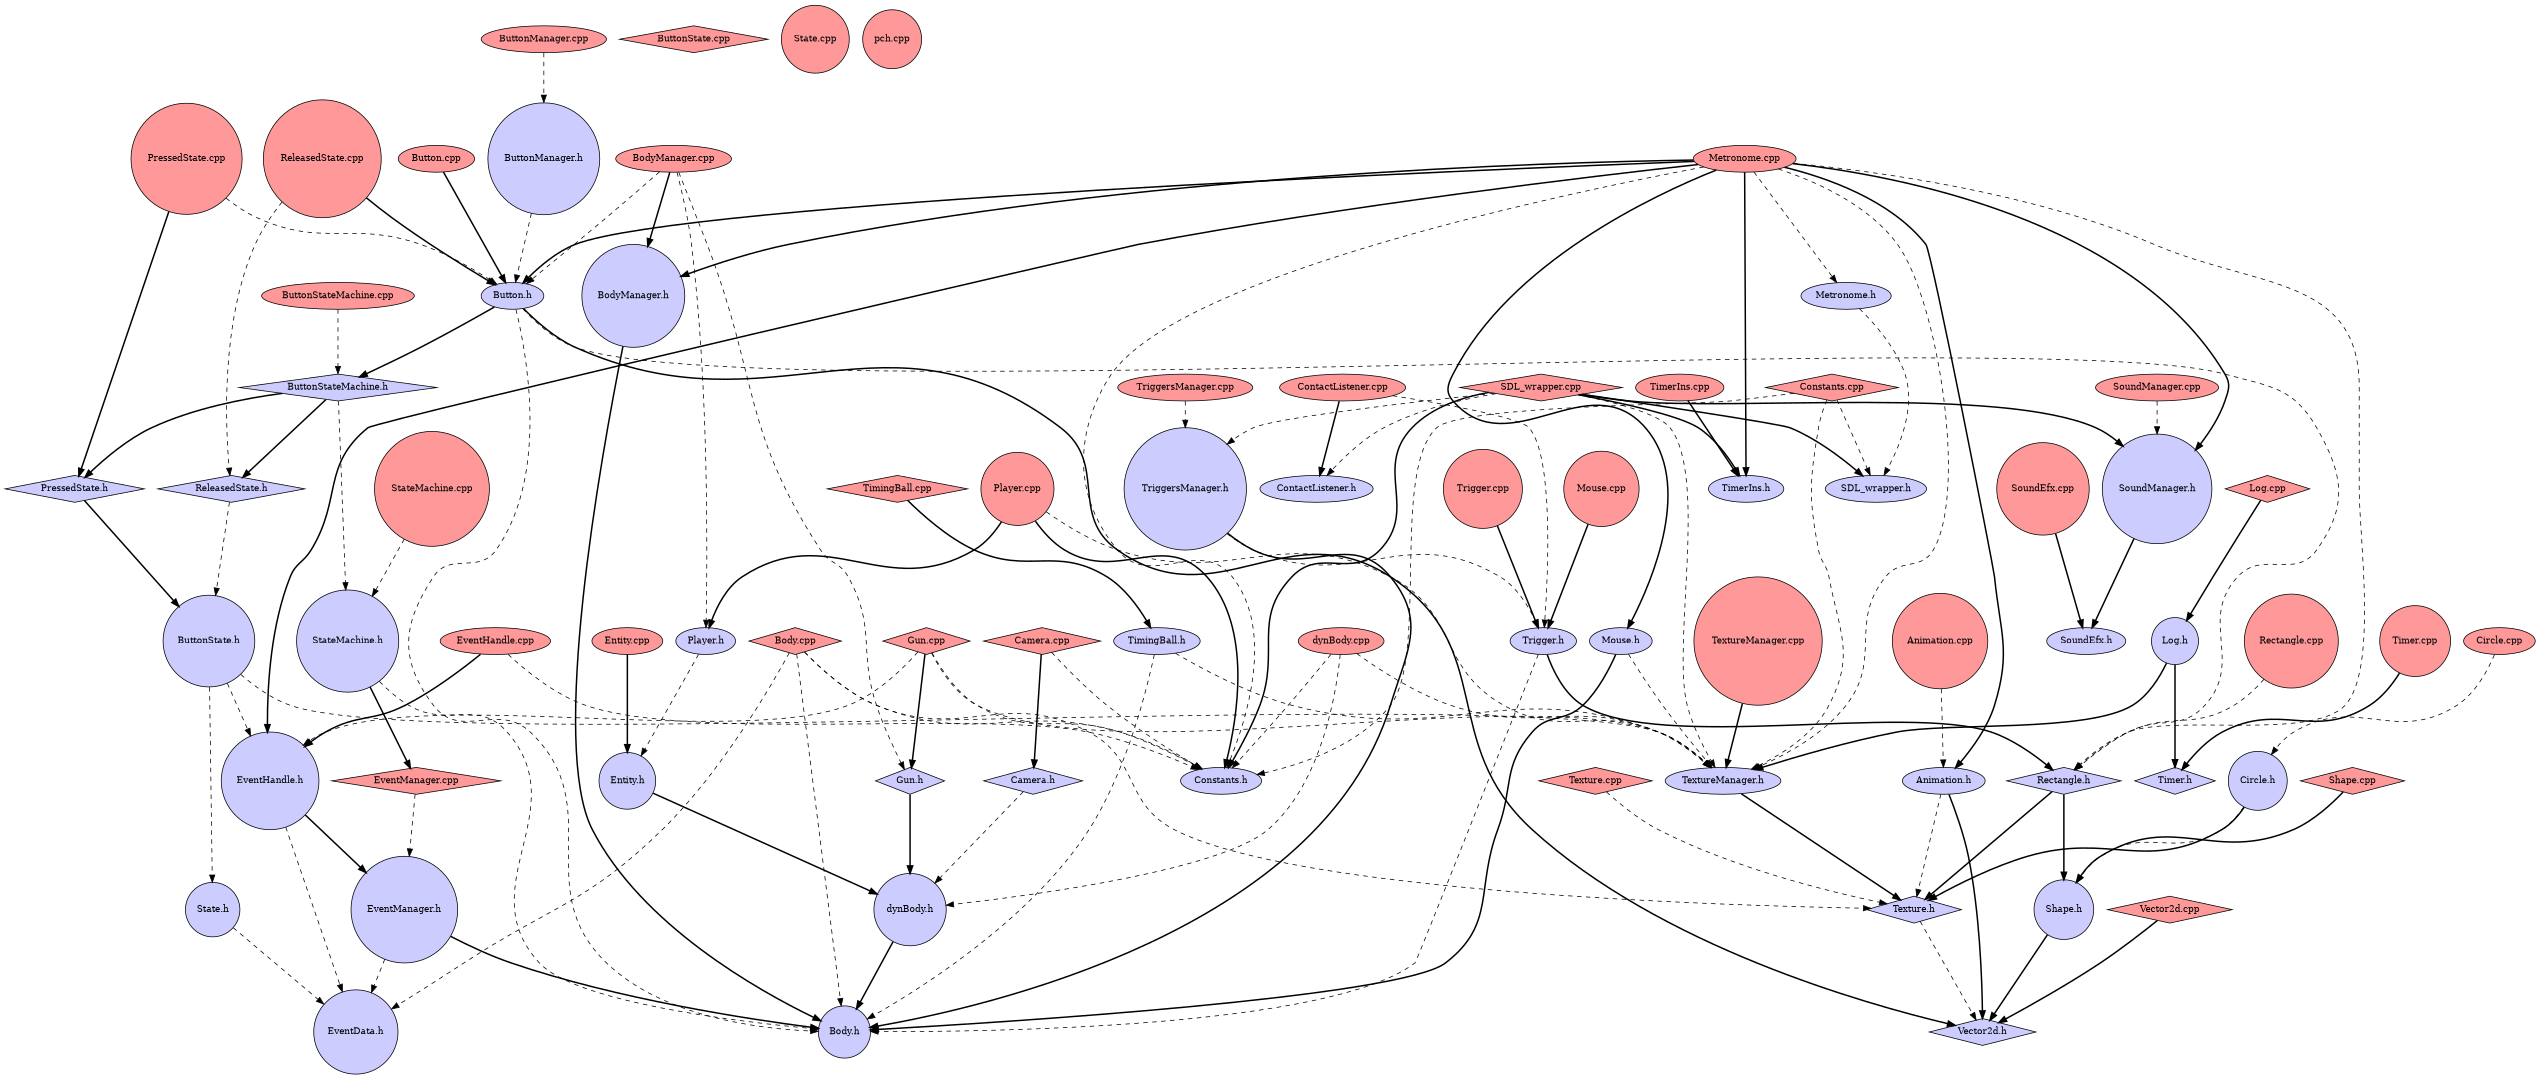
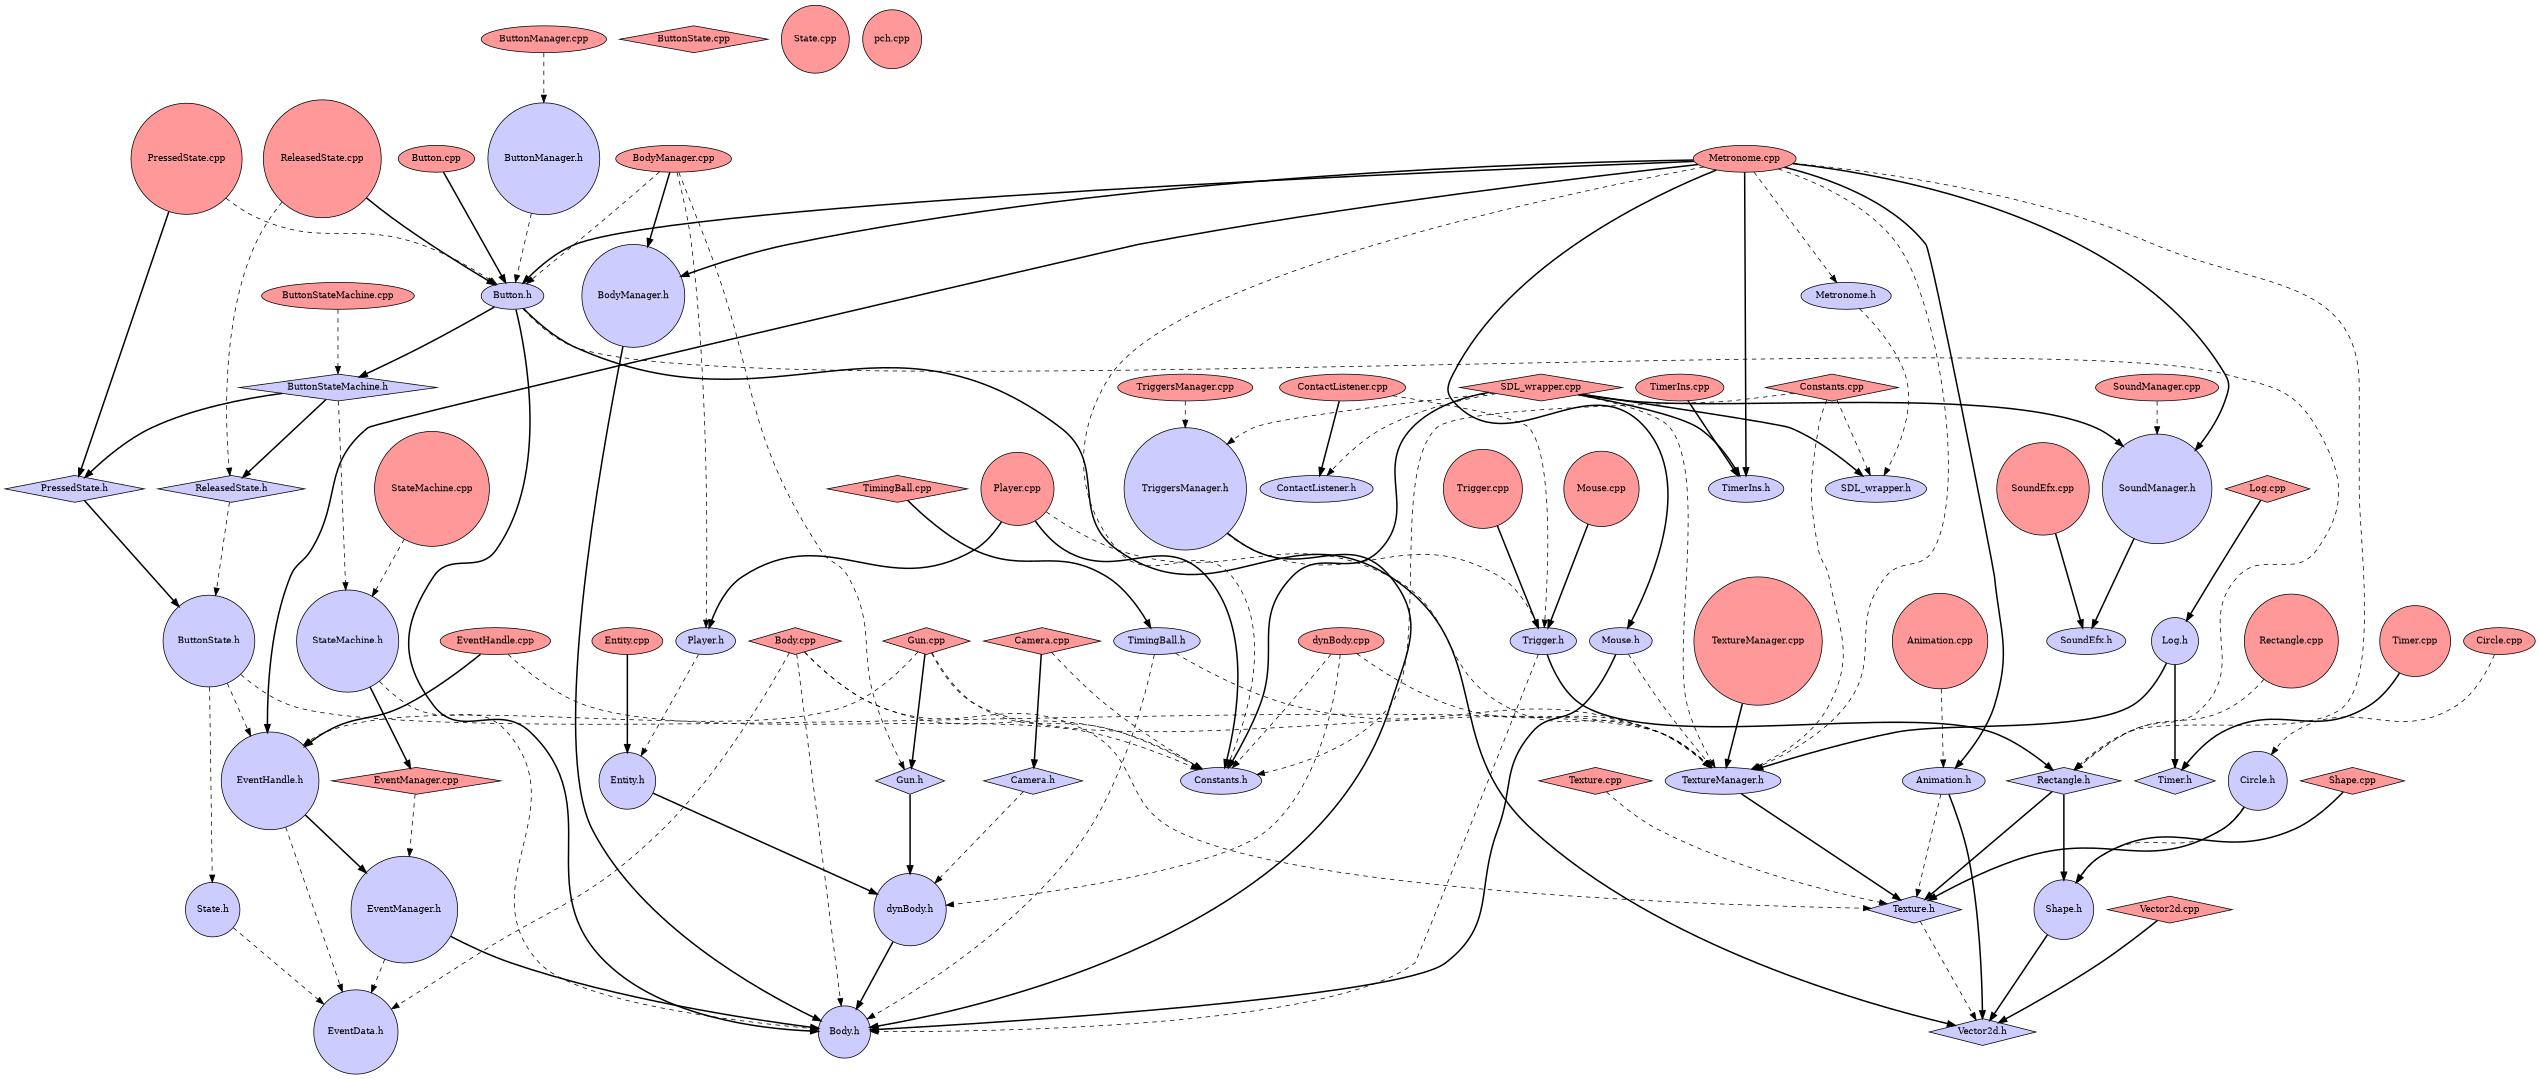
(438, 710) -> (438, 710)
